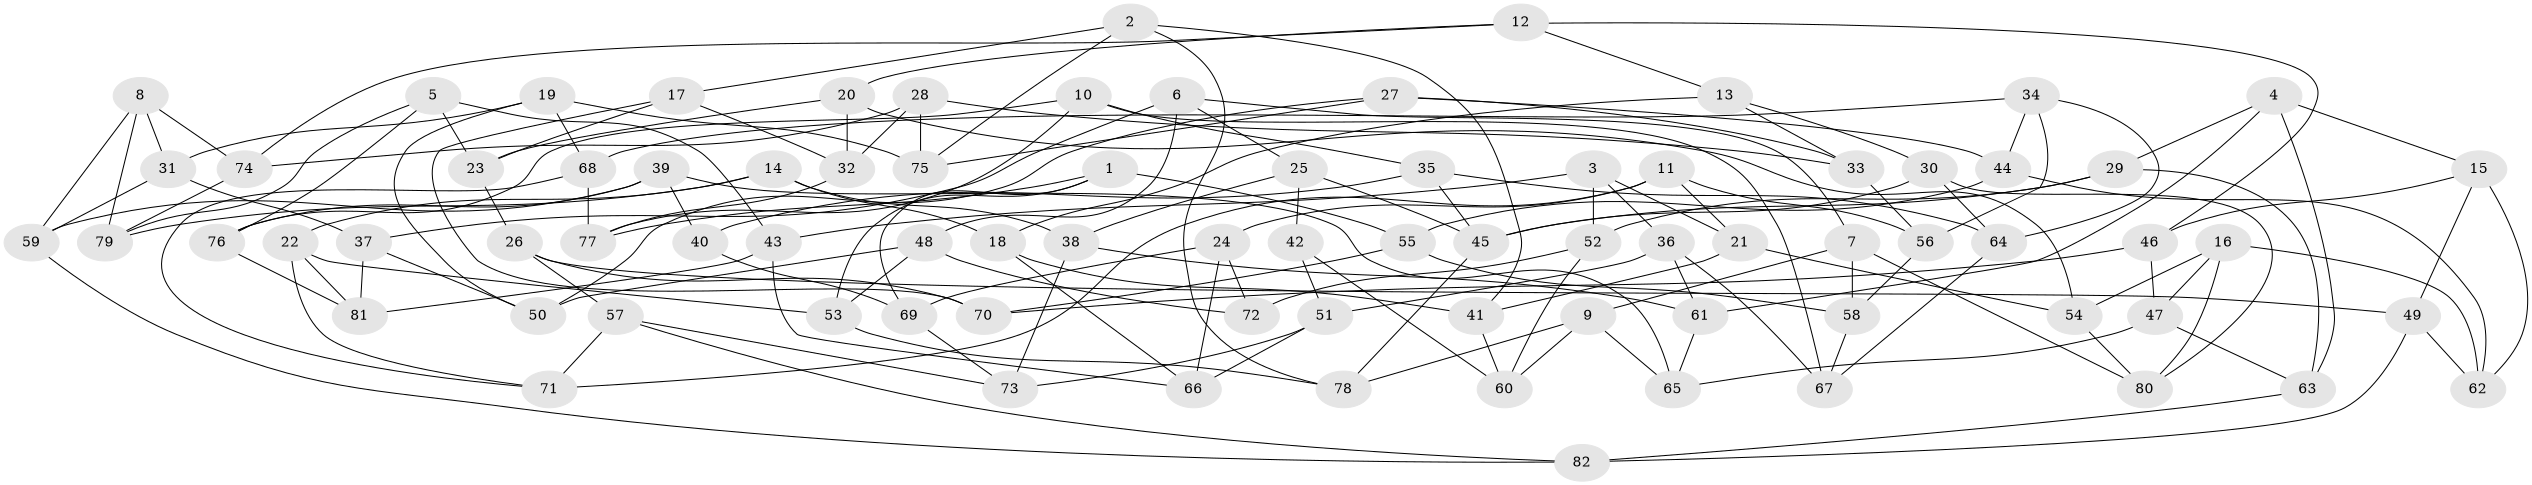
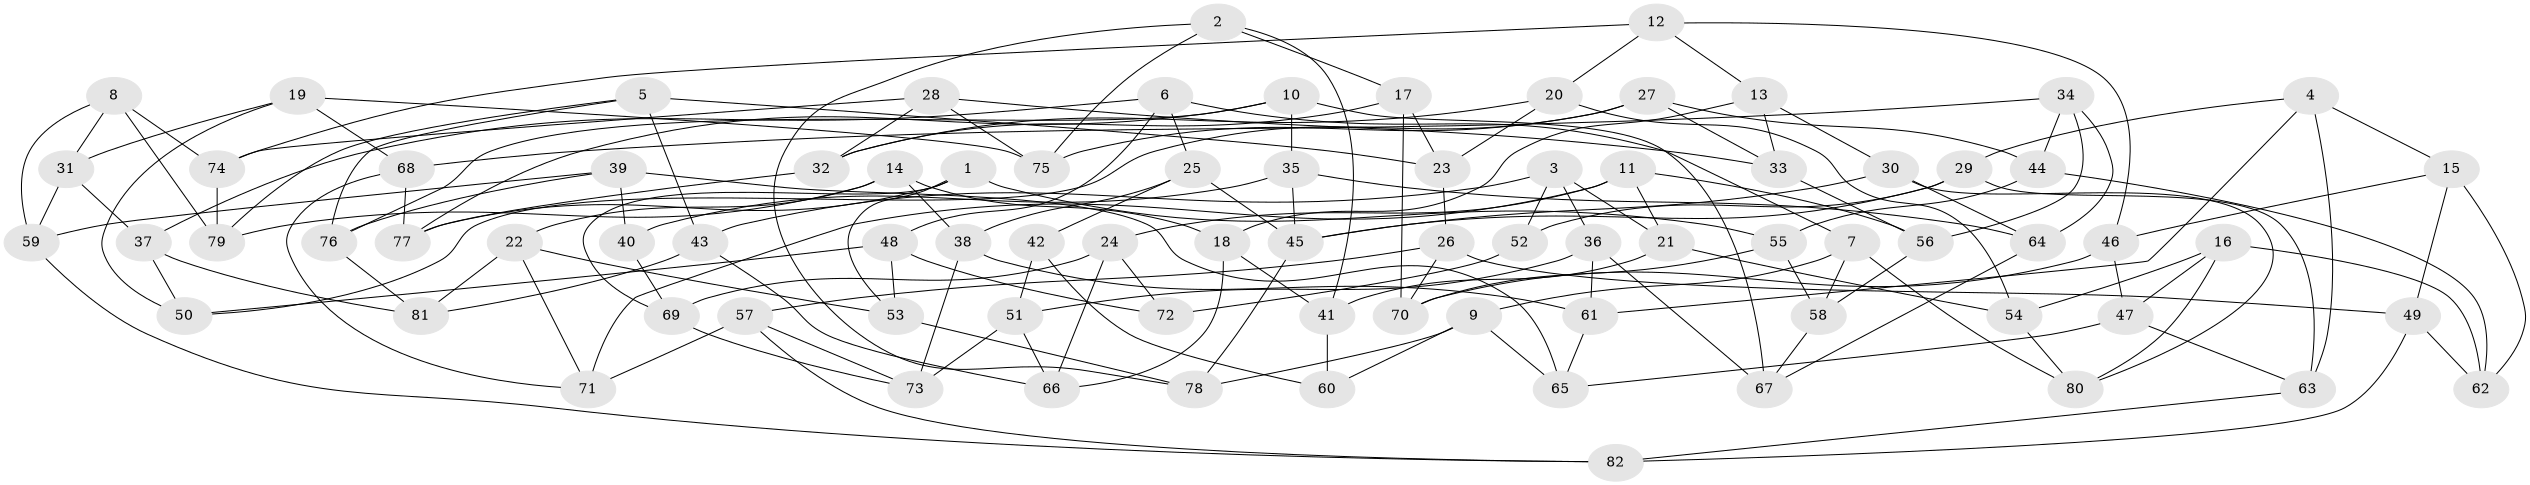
(1542, 313) -> none
